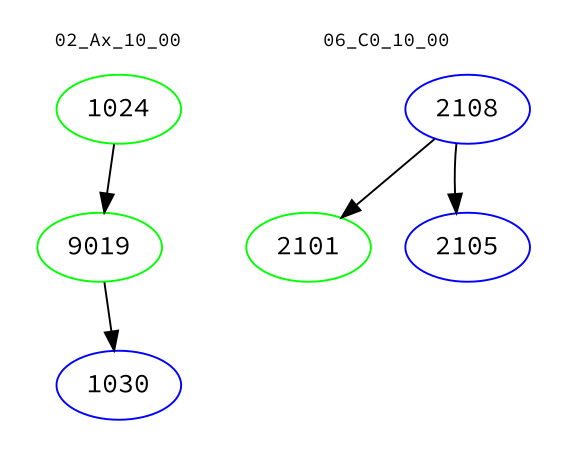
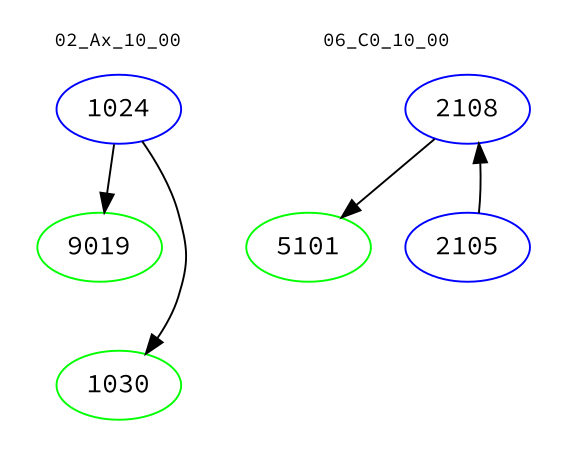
(119, 109) -> (119, 109)
(455, 169) -> (480, 188)
(309, 247) -> (309, 247)
(108, 307) -> (184, 238)
(119, 385) -> (119, 385)
